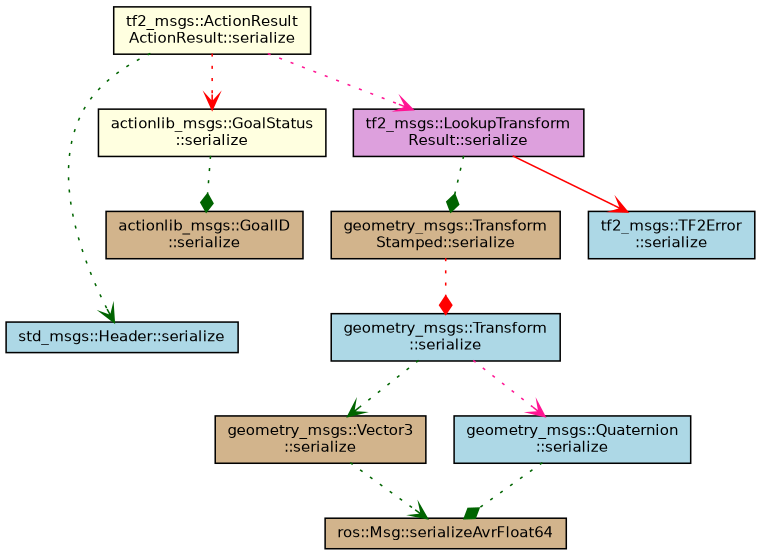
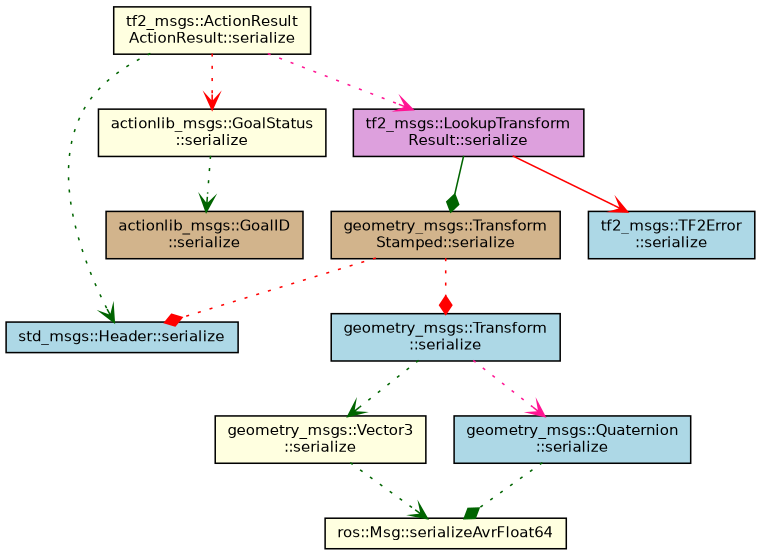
(209, 175) -> (209, 175)
(459, 175) -> (459, 175)
none -> (279, 288)
(321, 440) -> (321, 440)
(446, 533) -> (446, 533)
